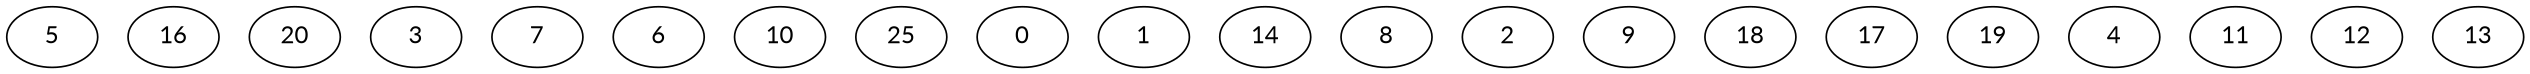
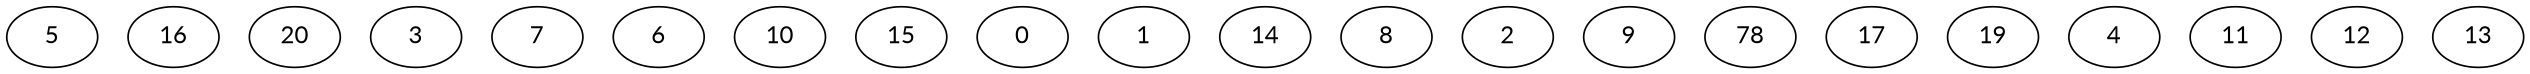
(901, 37) -> (901, 37)
(1750, 37) -> (1750, 37)
